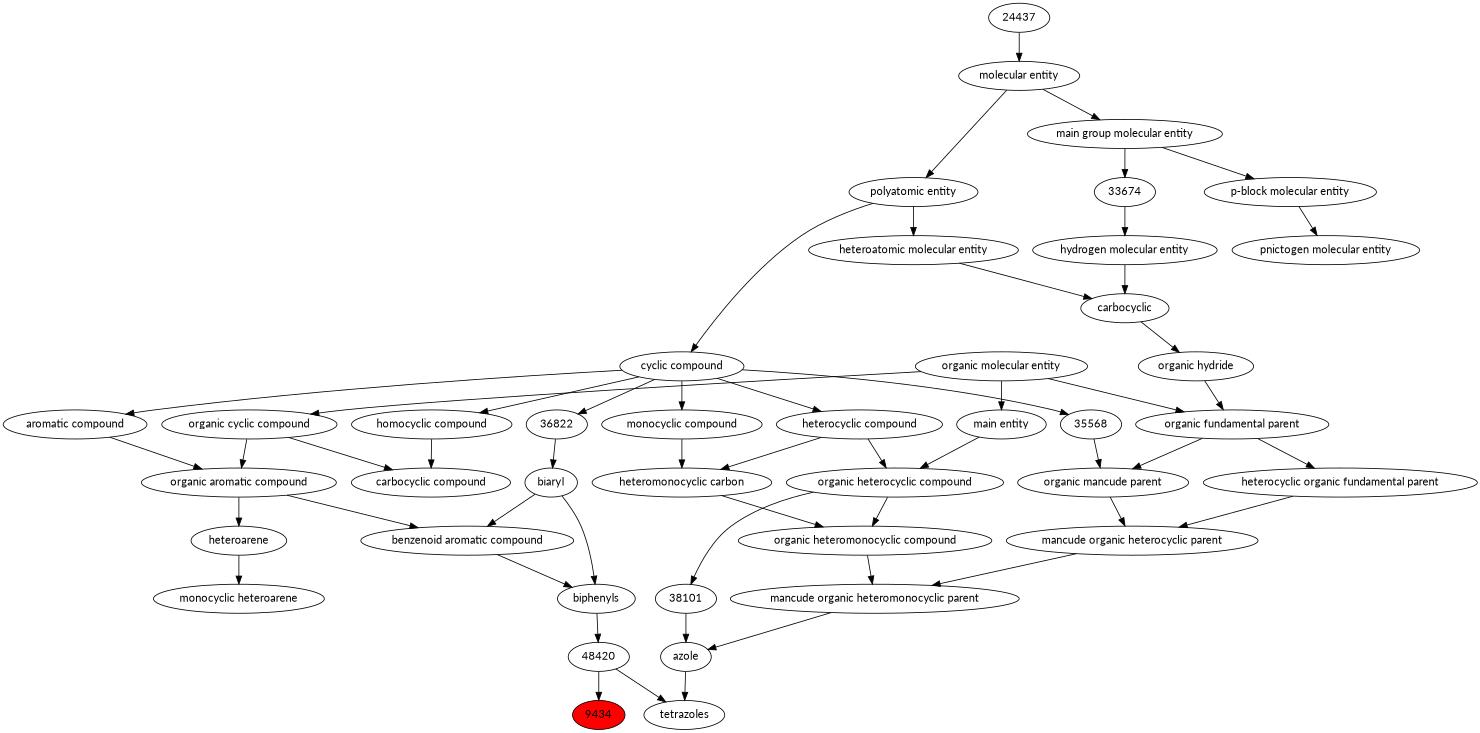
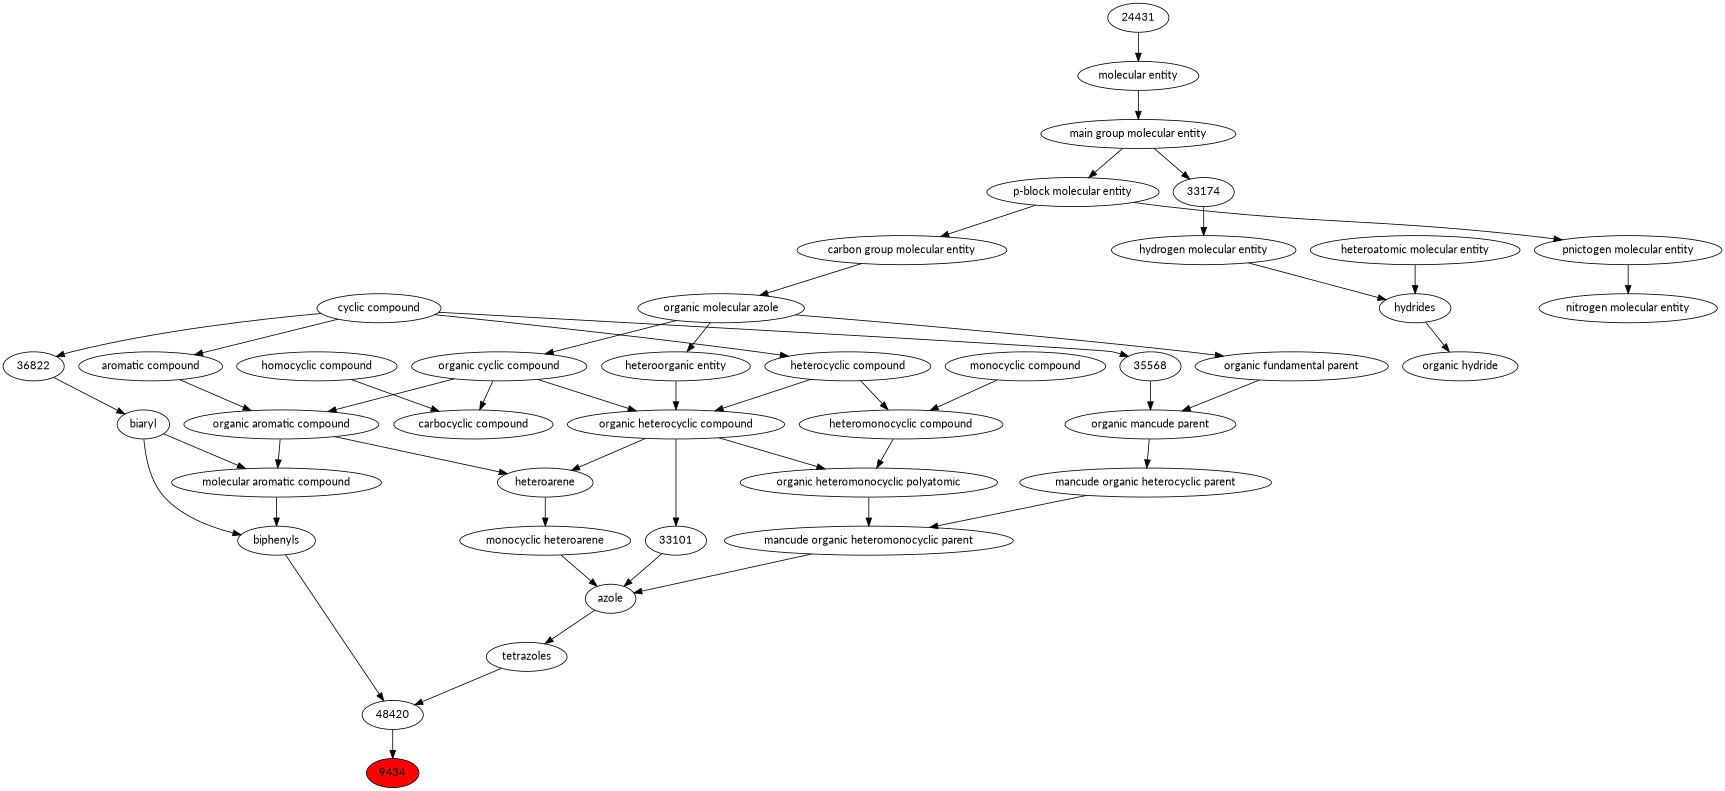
(1019, 18) -> (1138, 18)
(913, 192) -> none
(1125, 192) -> (1204, 192)
none -> (902, 250)
(1125, 308) -> (1415, 308)
none -> (1628, 308)
(1001, 366) -> (721, 308)
(682, 391) -> none
(1212, 392) -> none
none -> (583, 394)
(537, 400) -> none
(1001, 424) -> (676, 366)
none -> (612, 453)
(682, 483) -> (901, 424)
(1340, 483) -> none
(467, 541) -> (277, 483)
(865, 541) -> (869, 483)
none -> (576, 568)
(686, 599) -> (676, 541)
(637, 683) -> (462, 685)
